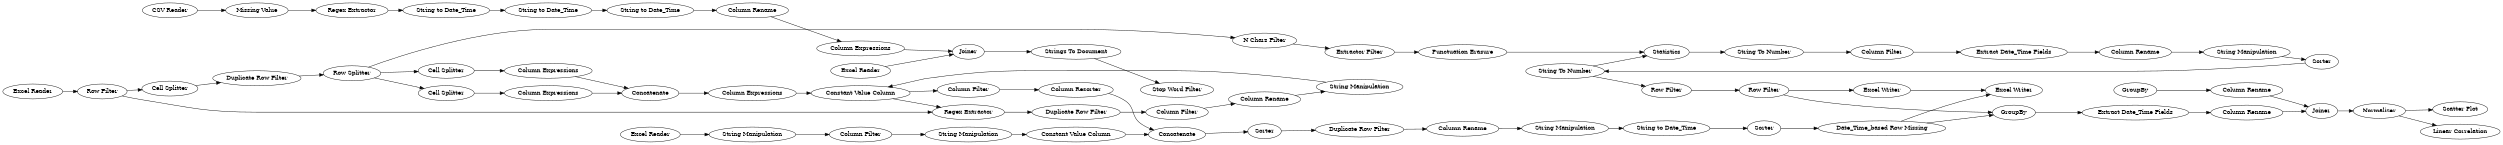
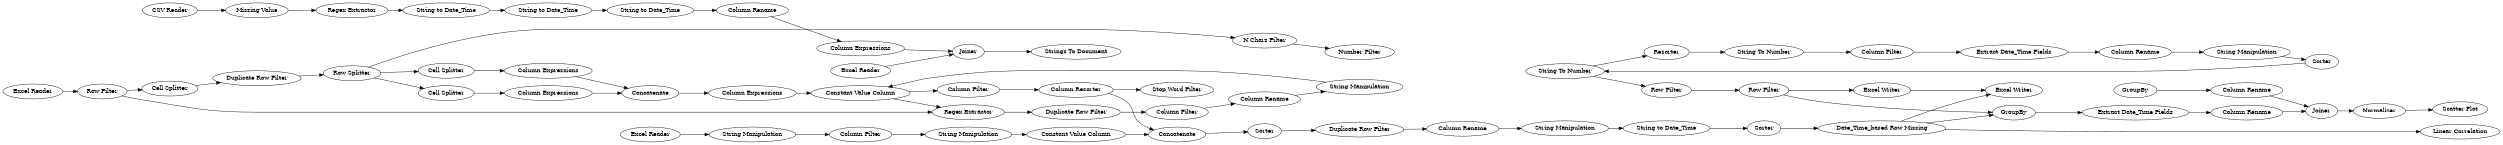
(1360, 52) -> (1360, 52)
(1463, 52) -> none
(1667, 52) -> (1667, 52)
(1119, 68) -> (1125, 90)
(2416, 120) -> (2180, 132)
